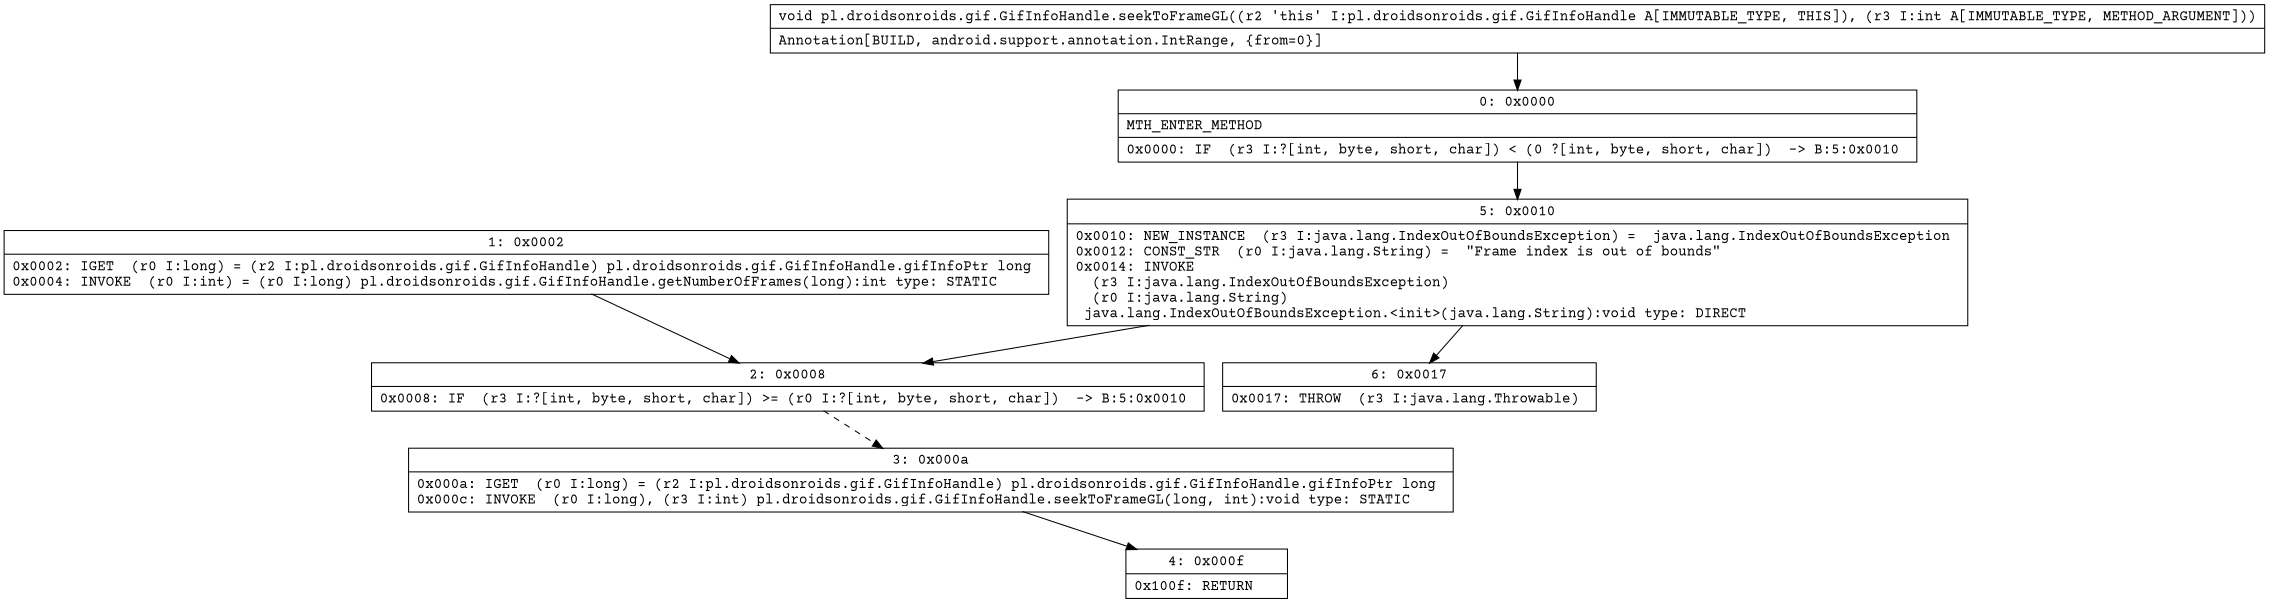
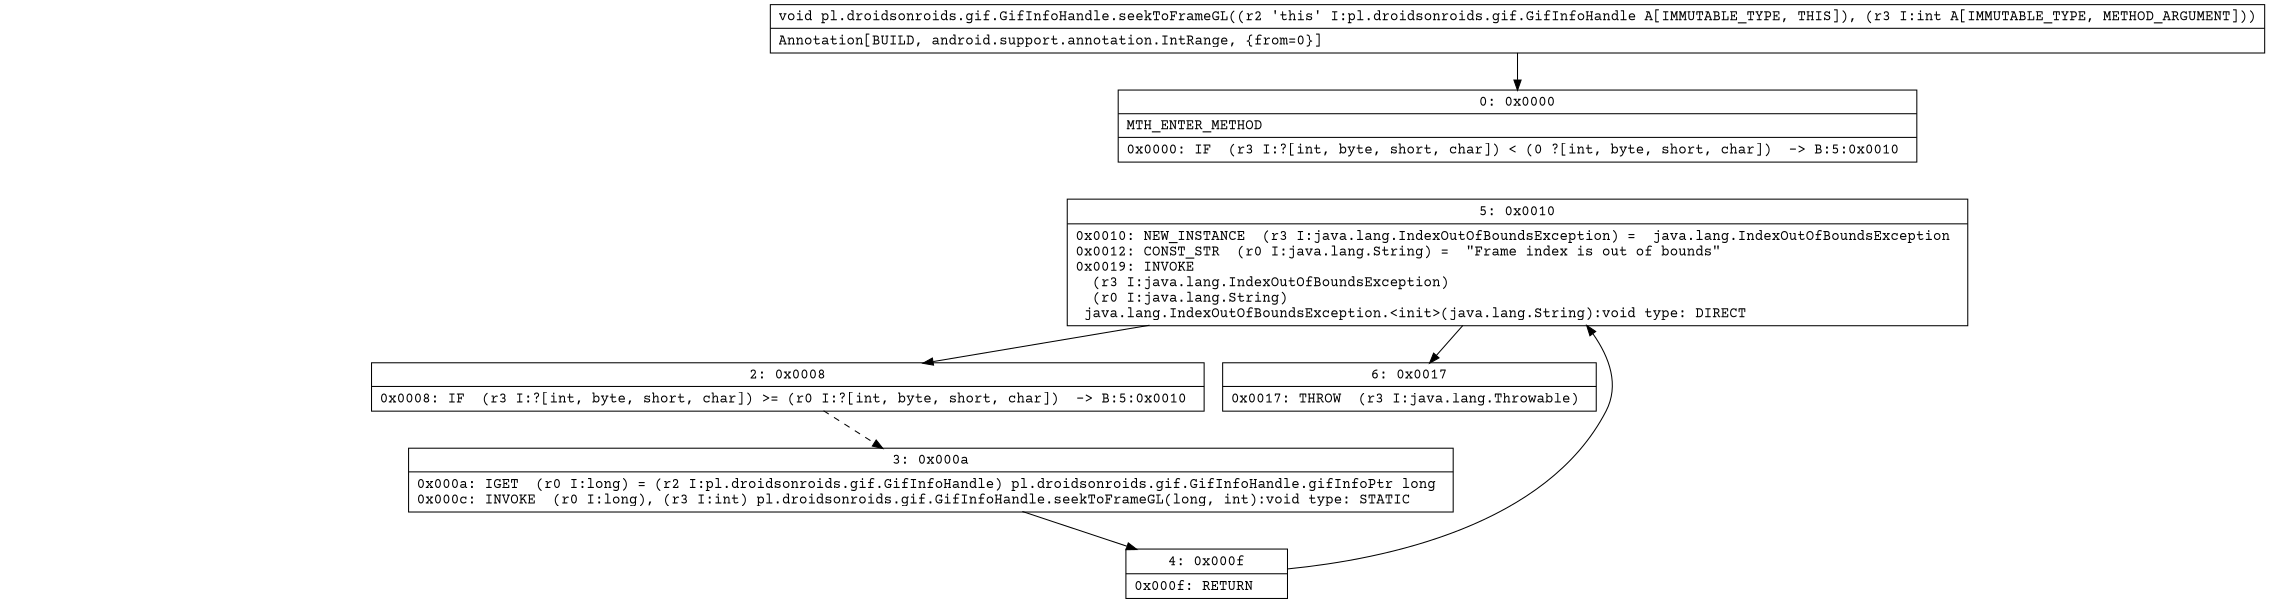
(1518, 175) -> (1504, 509)
(526, 262) -> none
(1144, 267) -> (1144, 267)
(1207, 586) -> (1207, 586)
